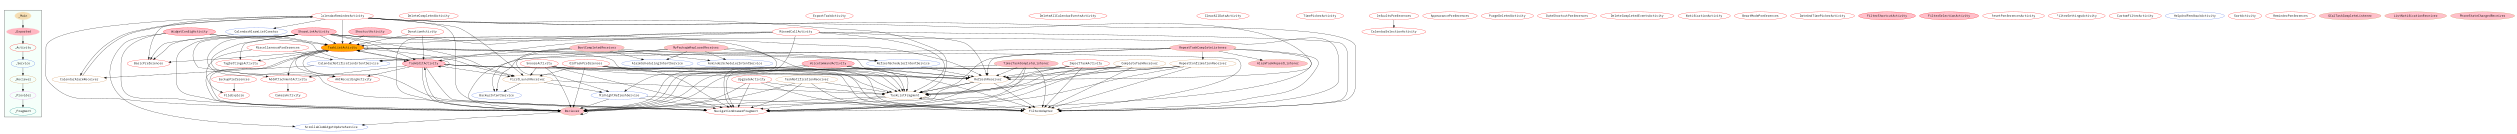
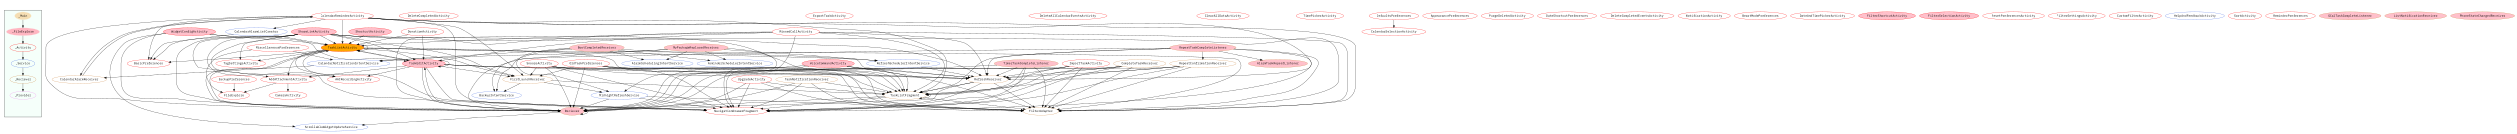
(23, 32) -> (23, 32)
none -> (261, 87)
(23, 111) -> none
